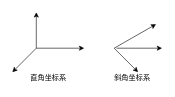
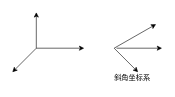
(48, 78) -> none
